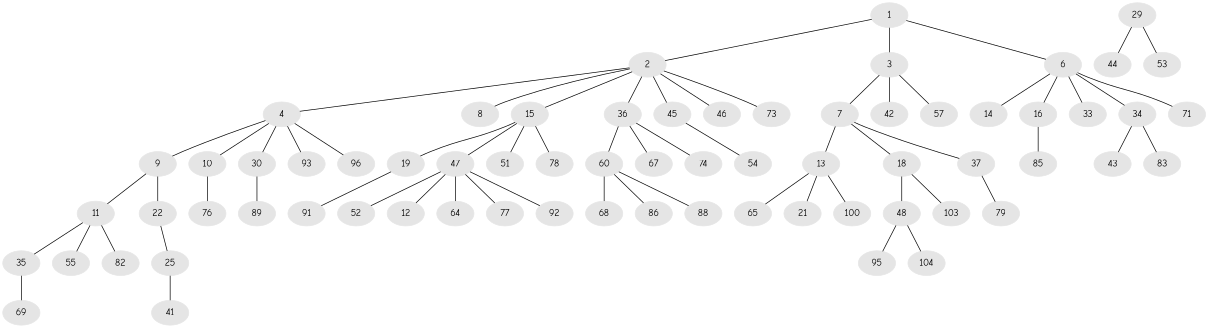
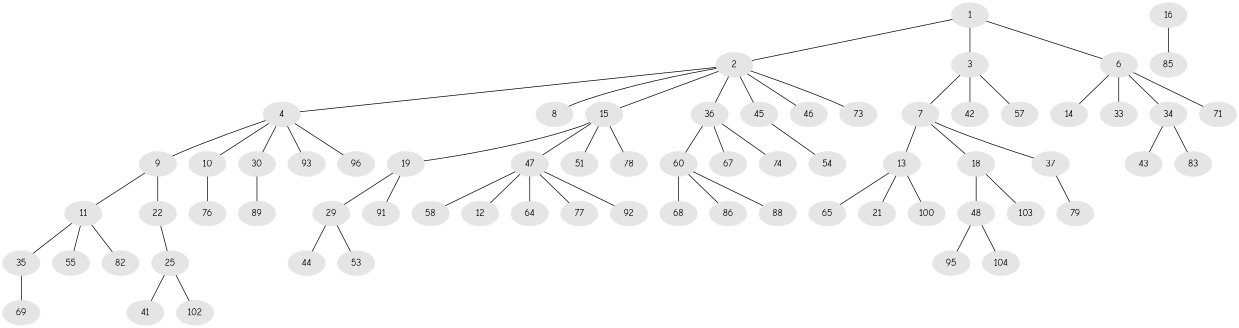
(1051, 90) -> none
none -> (368, 189)
(356, 214) -> (431, 214)
none -> (195, 313)
